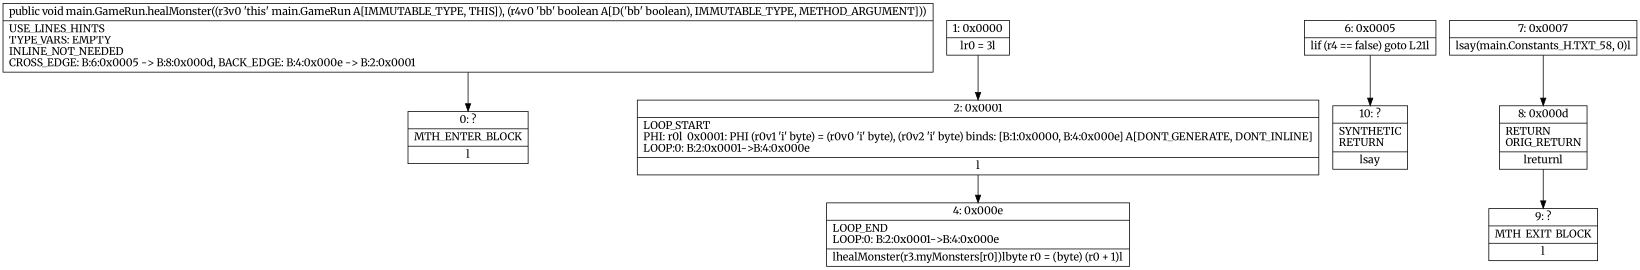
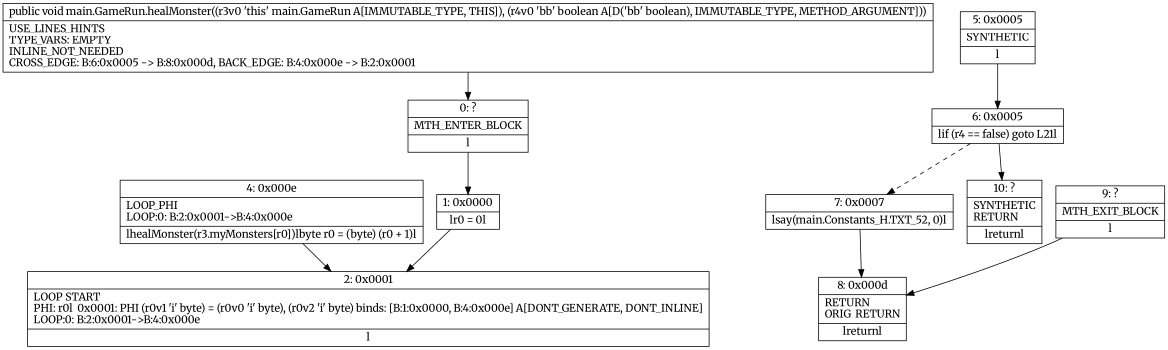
none -> (998, 38)
(978, 46) -> (468, 220)
(1543, 46) -> (859, 220)
(1370, 160) -> (1005, 235)
none -> (932, 167)
none -> (468, 170)
(978, 185) -> (314, 255)
(1543, 185) -> (989, 268)
(860, 229) -> (152, 206)
